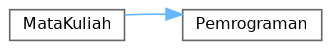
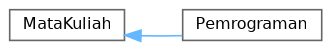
(145, 14) -> (162, 36)
